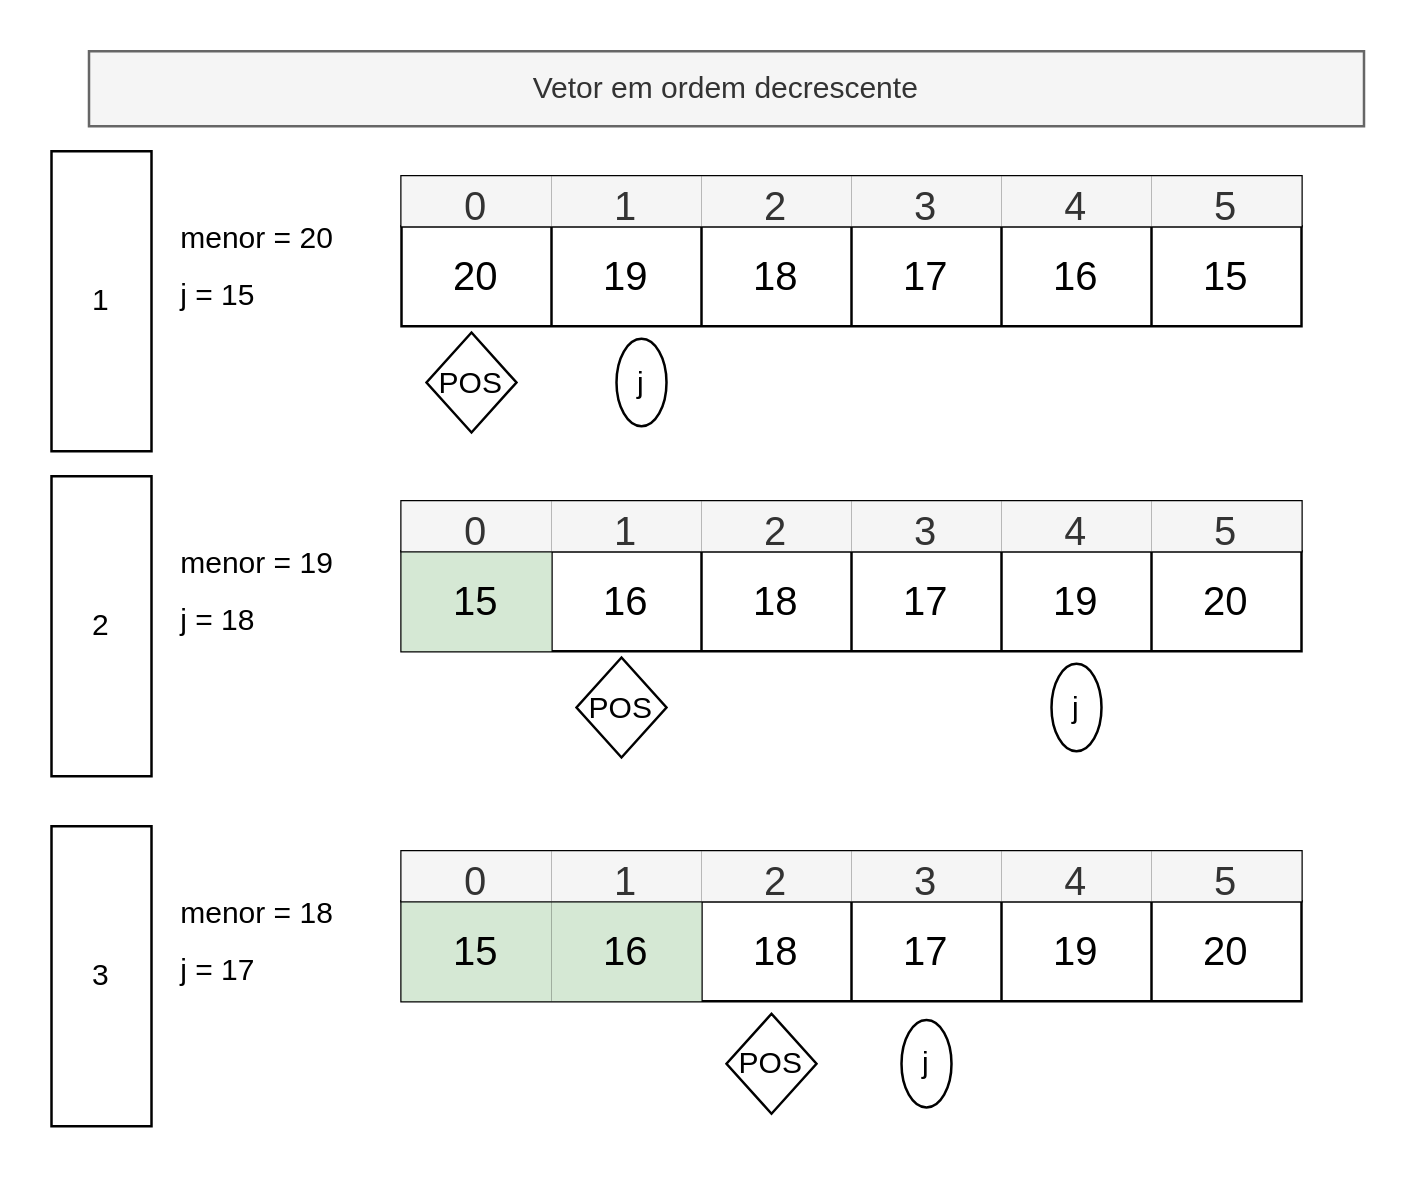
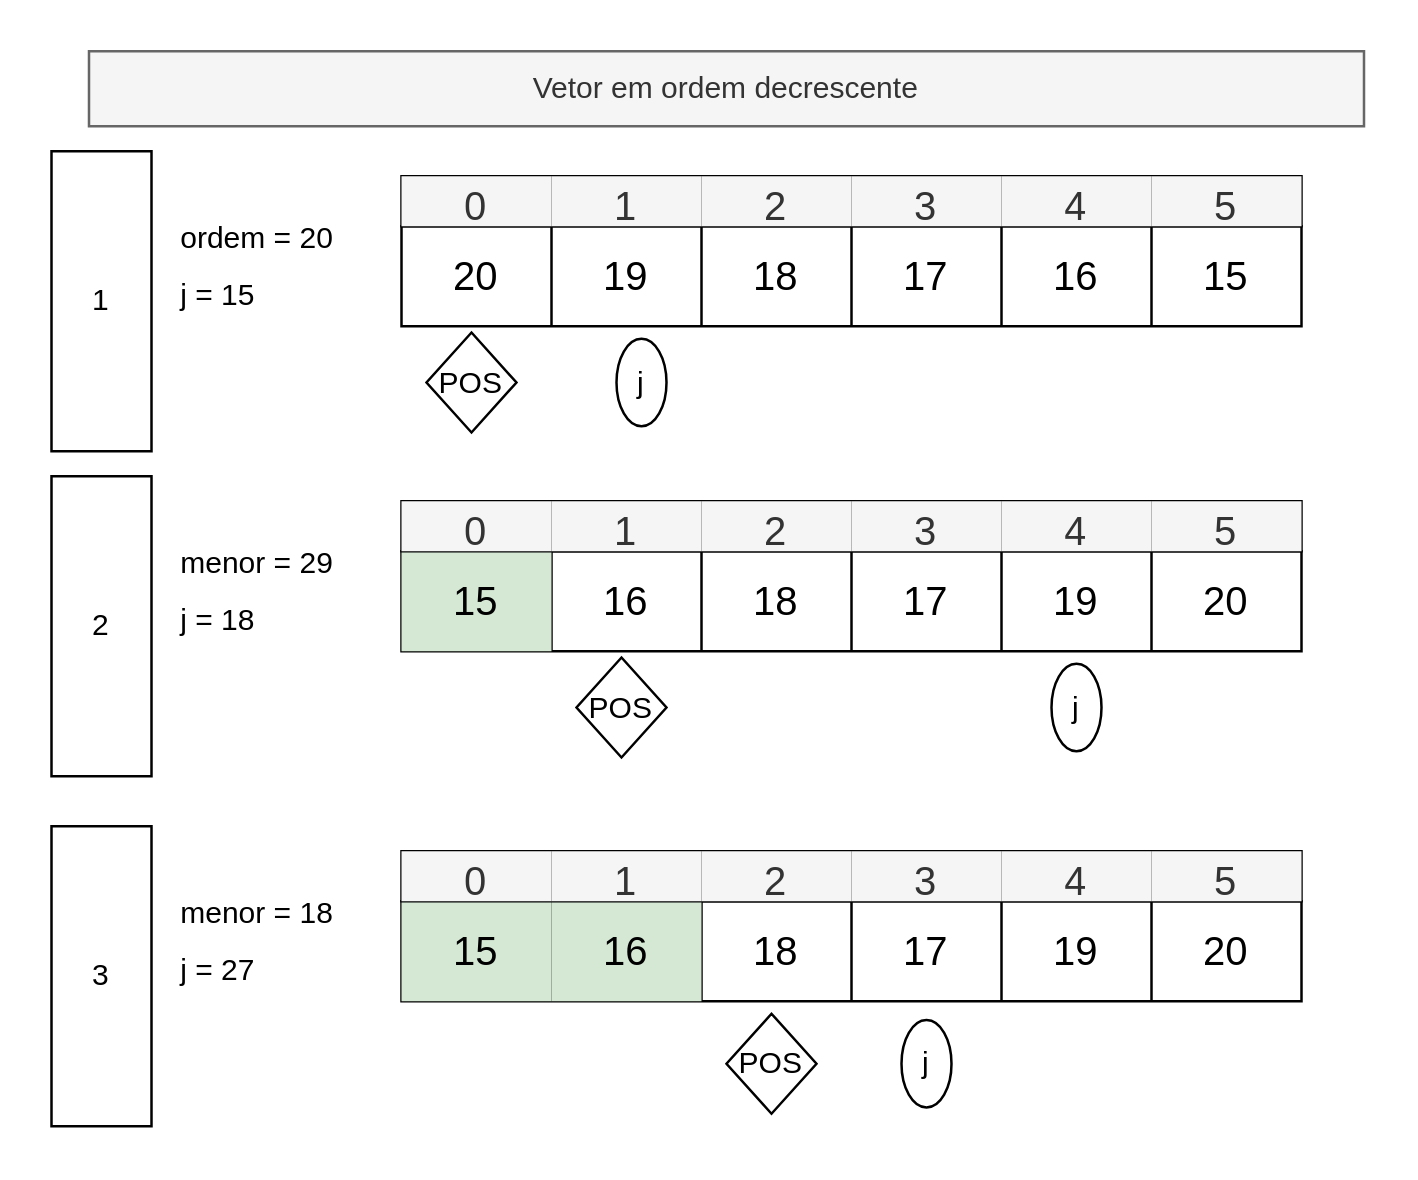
(257, 239) -> (257, 239)
(257, 564) -> (257, 564)
(224, 971) -> (224, 971)
